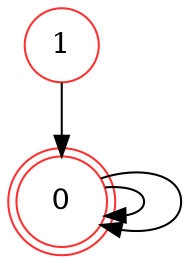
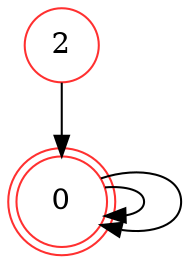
(62, 45) -> (62, 45)
